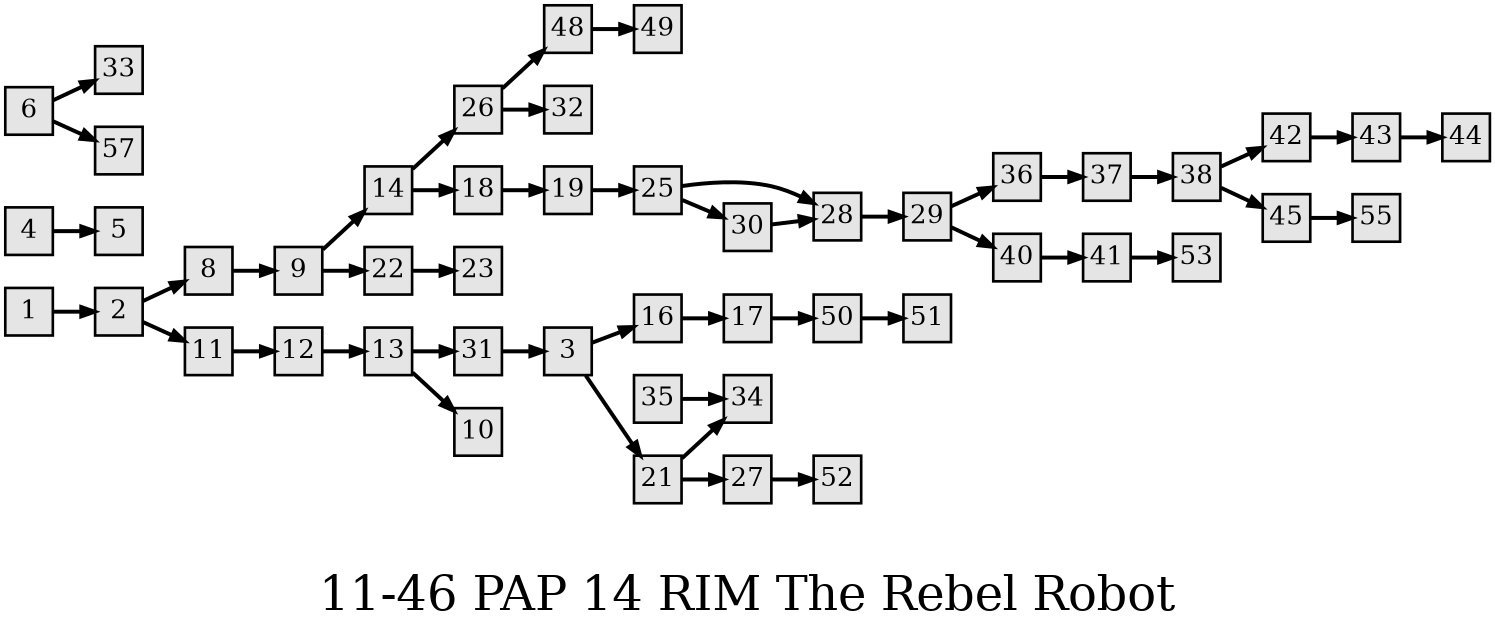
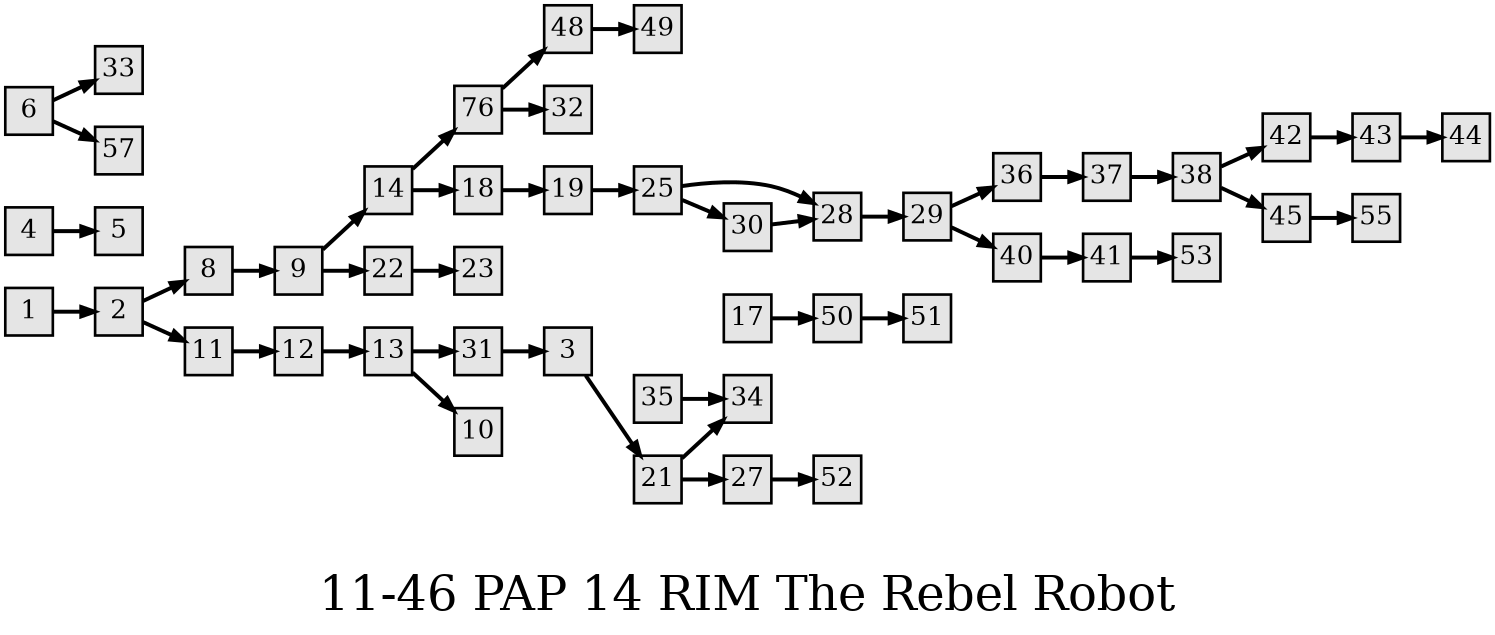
(478, 110) -> (478, 110)
(658, 318) -> none
